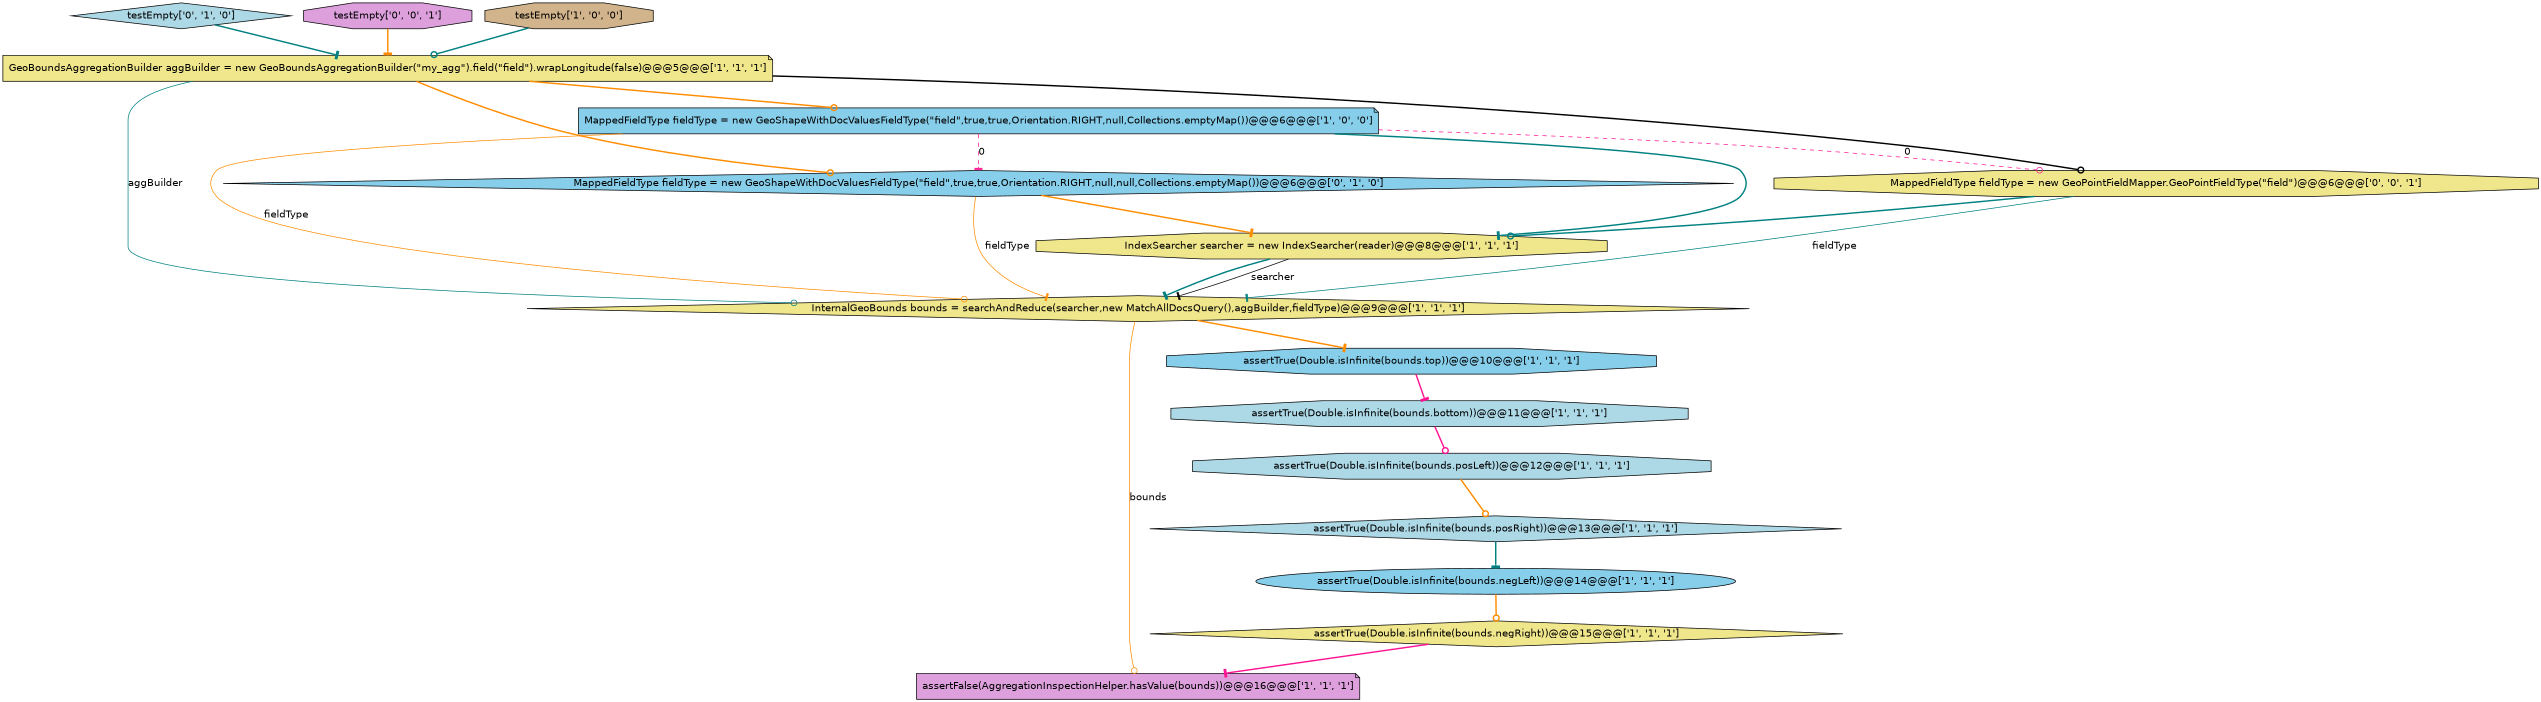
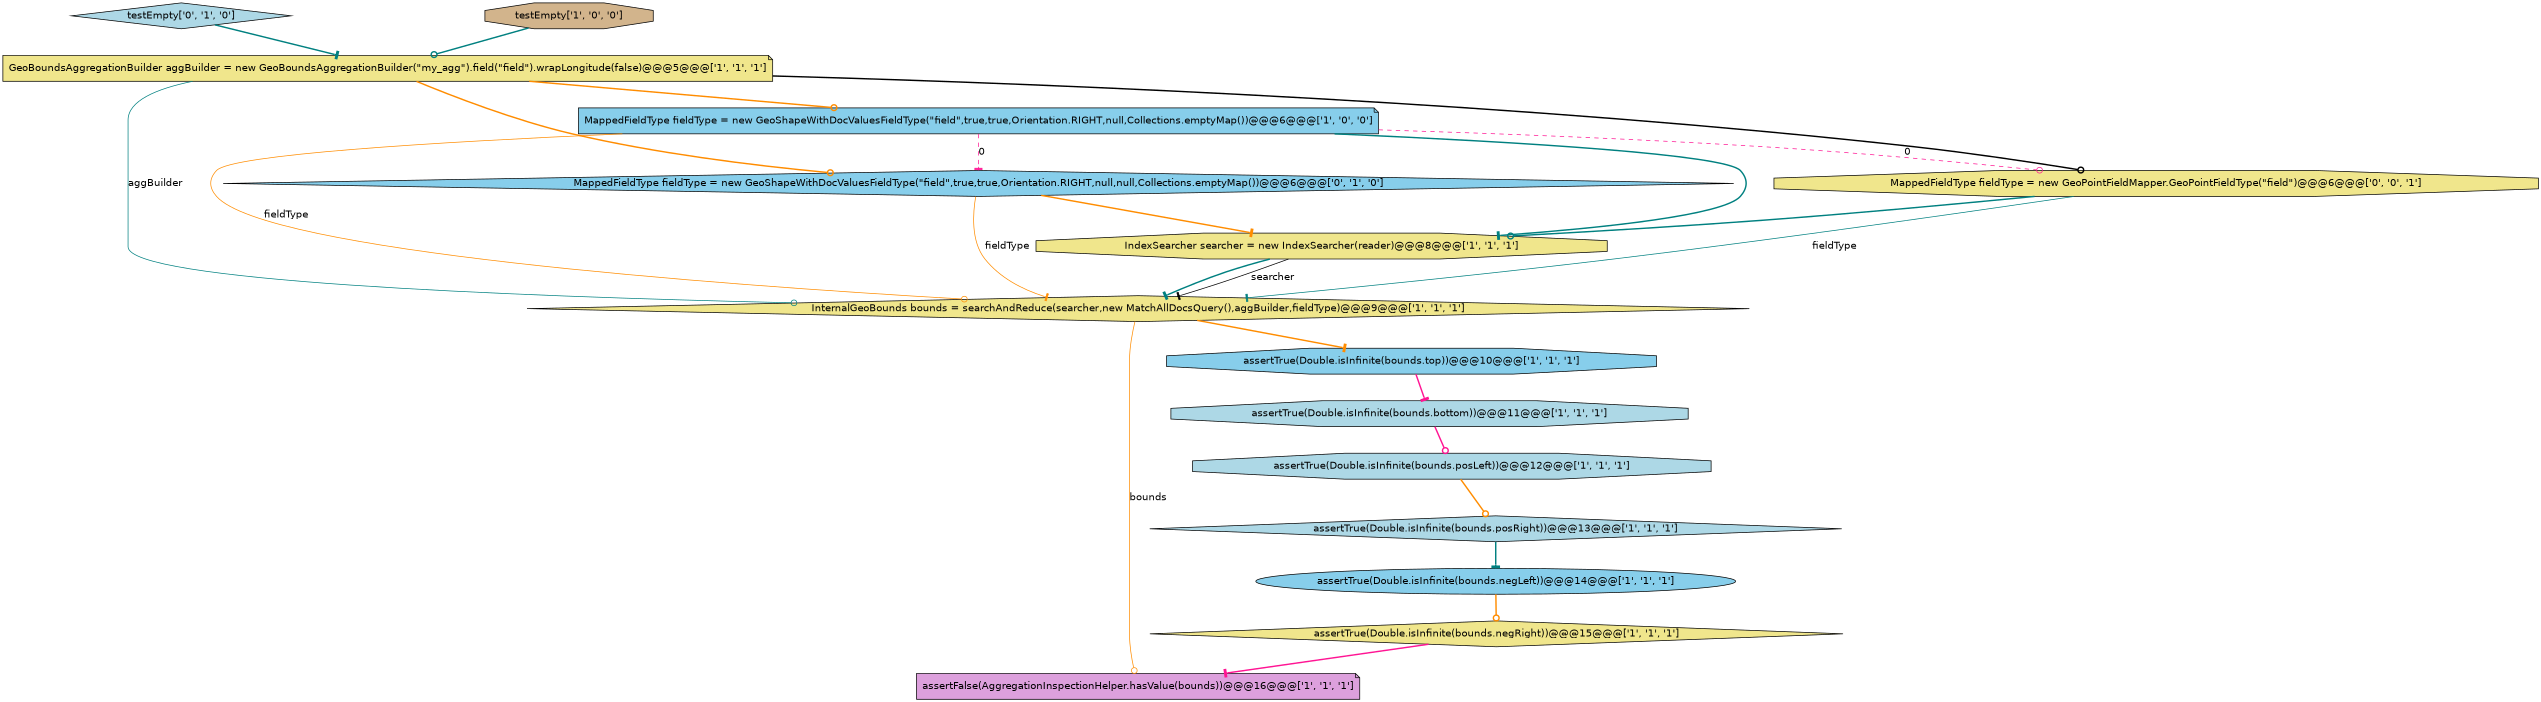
(388, 16) -> none
